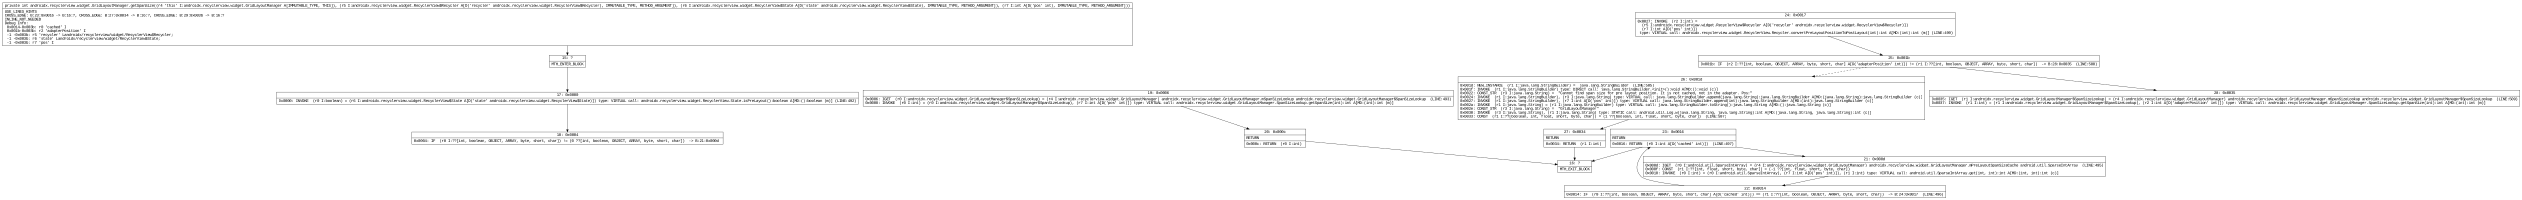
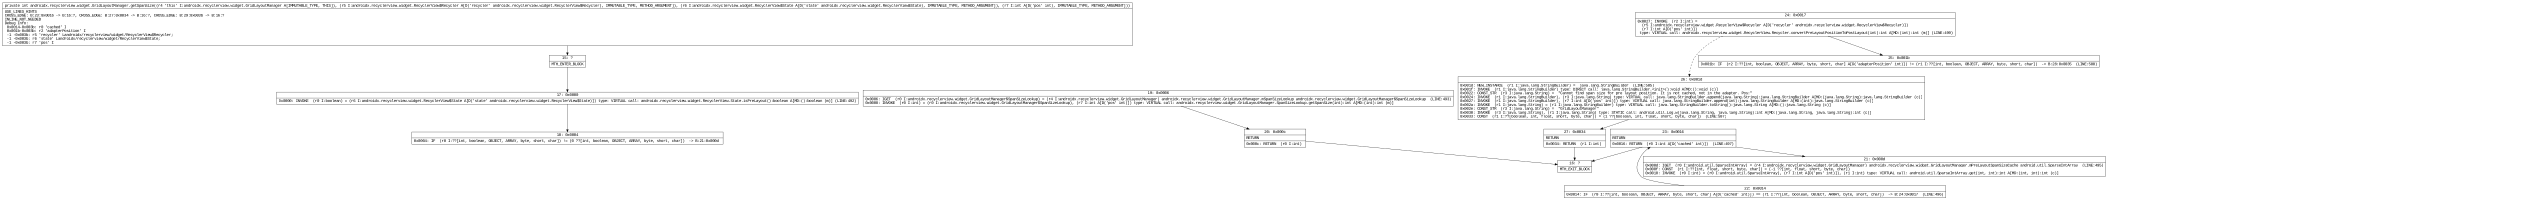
(1841, 72) -> (1701, 51)
(2225, 98) -> none
(1807, 181) -> none
